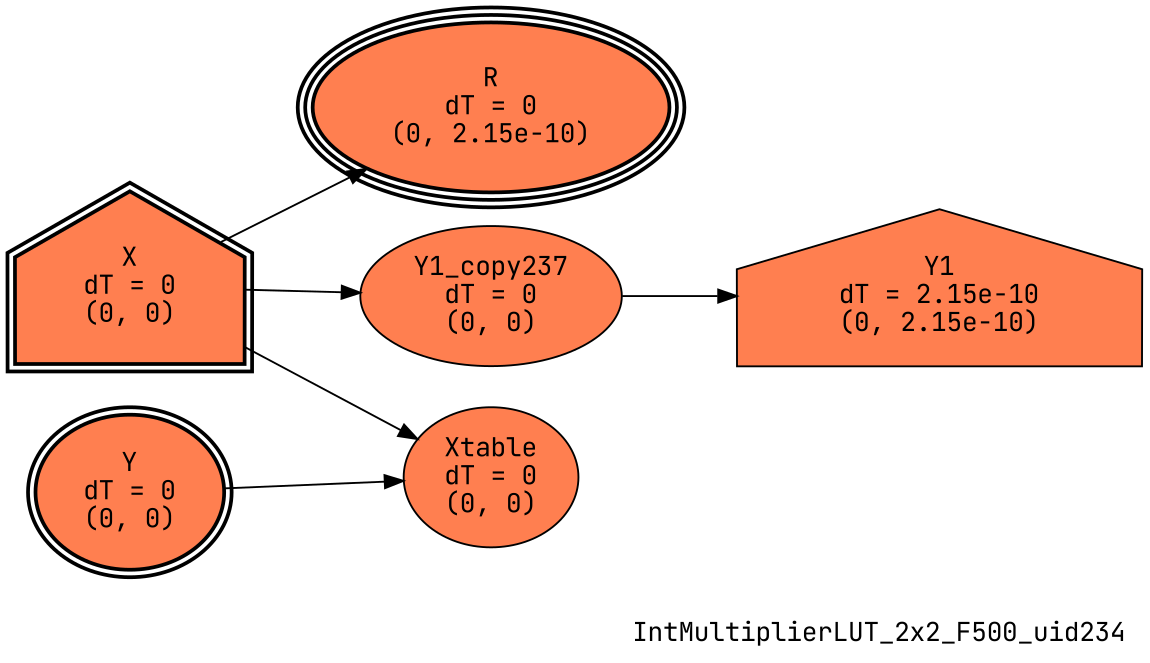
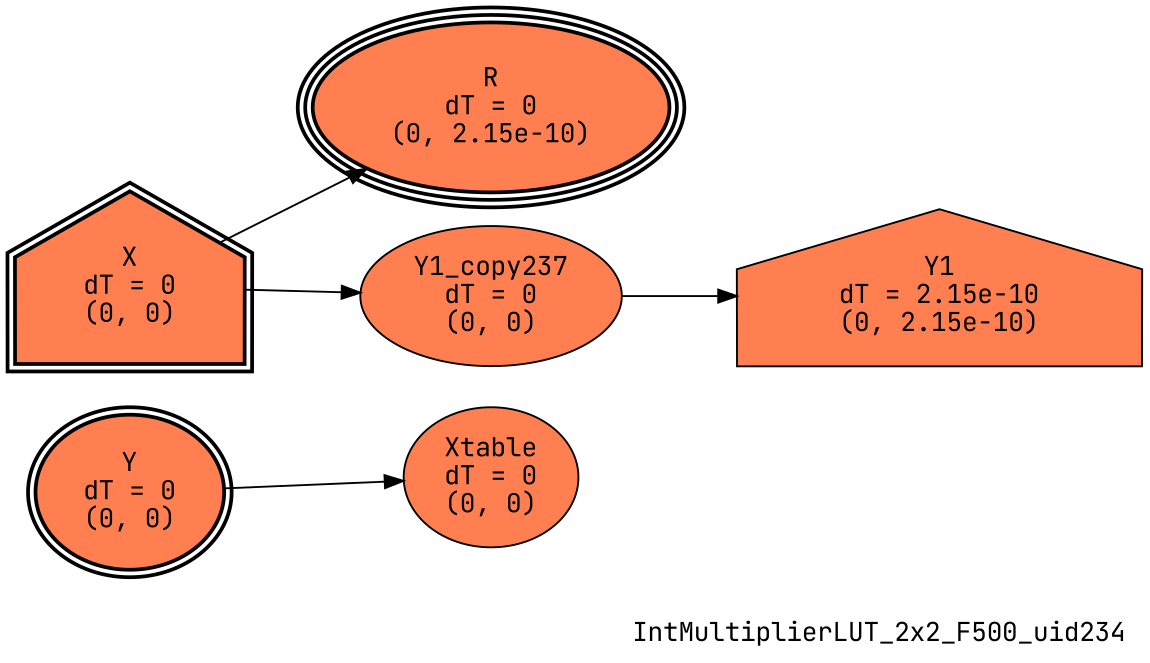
(323, 389) -> none
